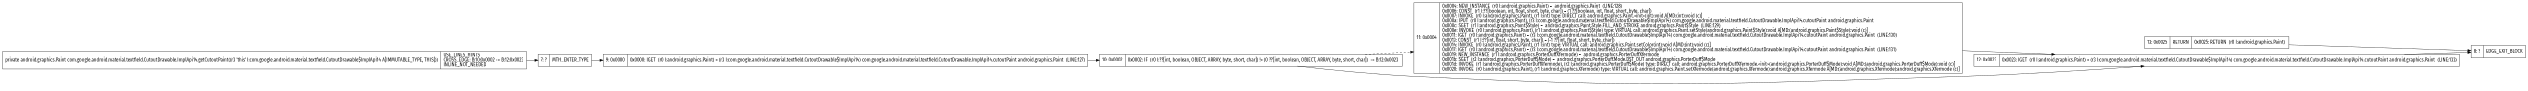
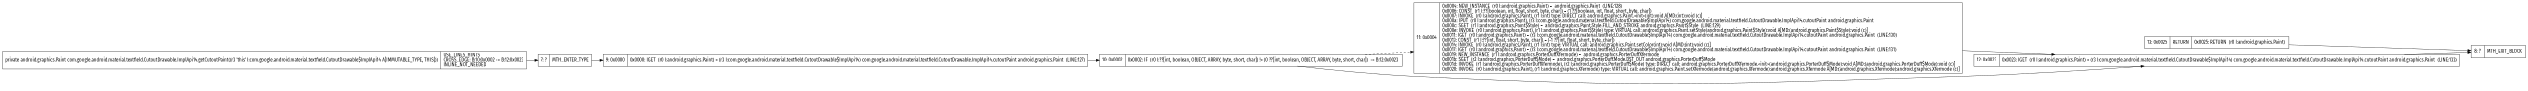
(2504, 51) -> (2504, 51)
